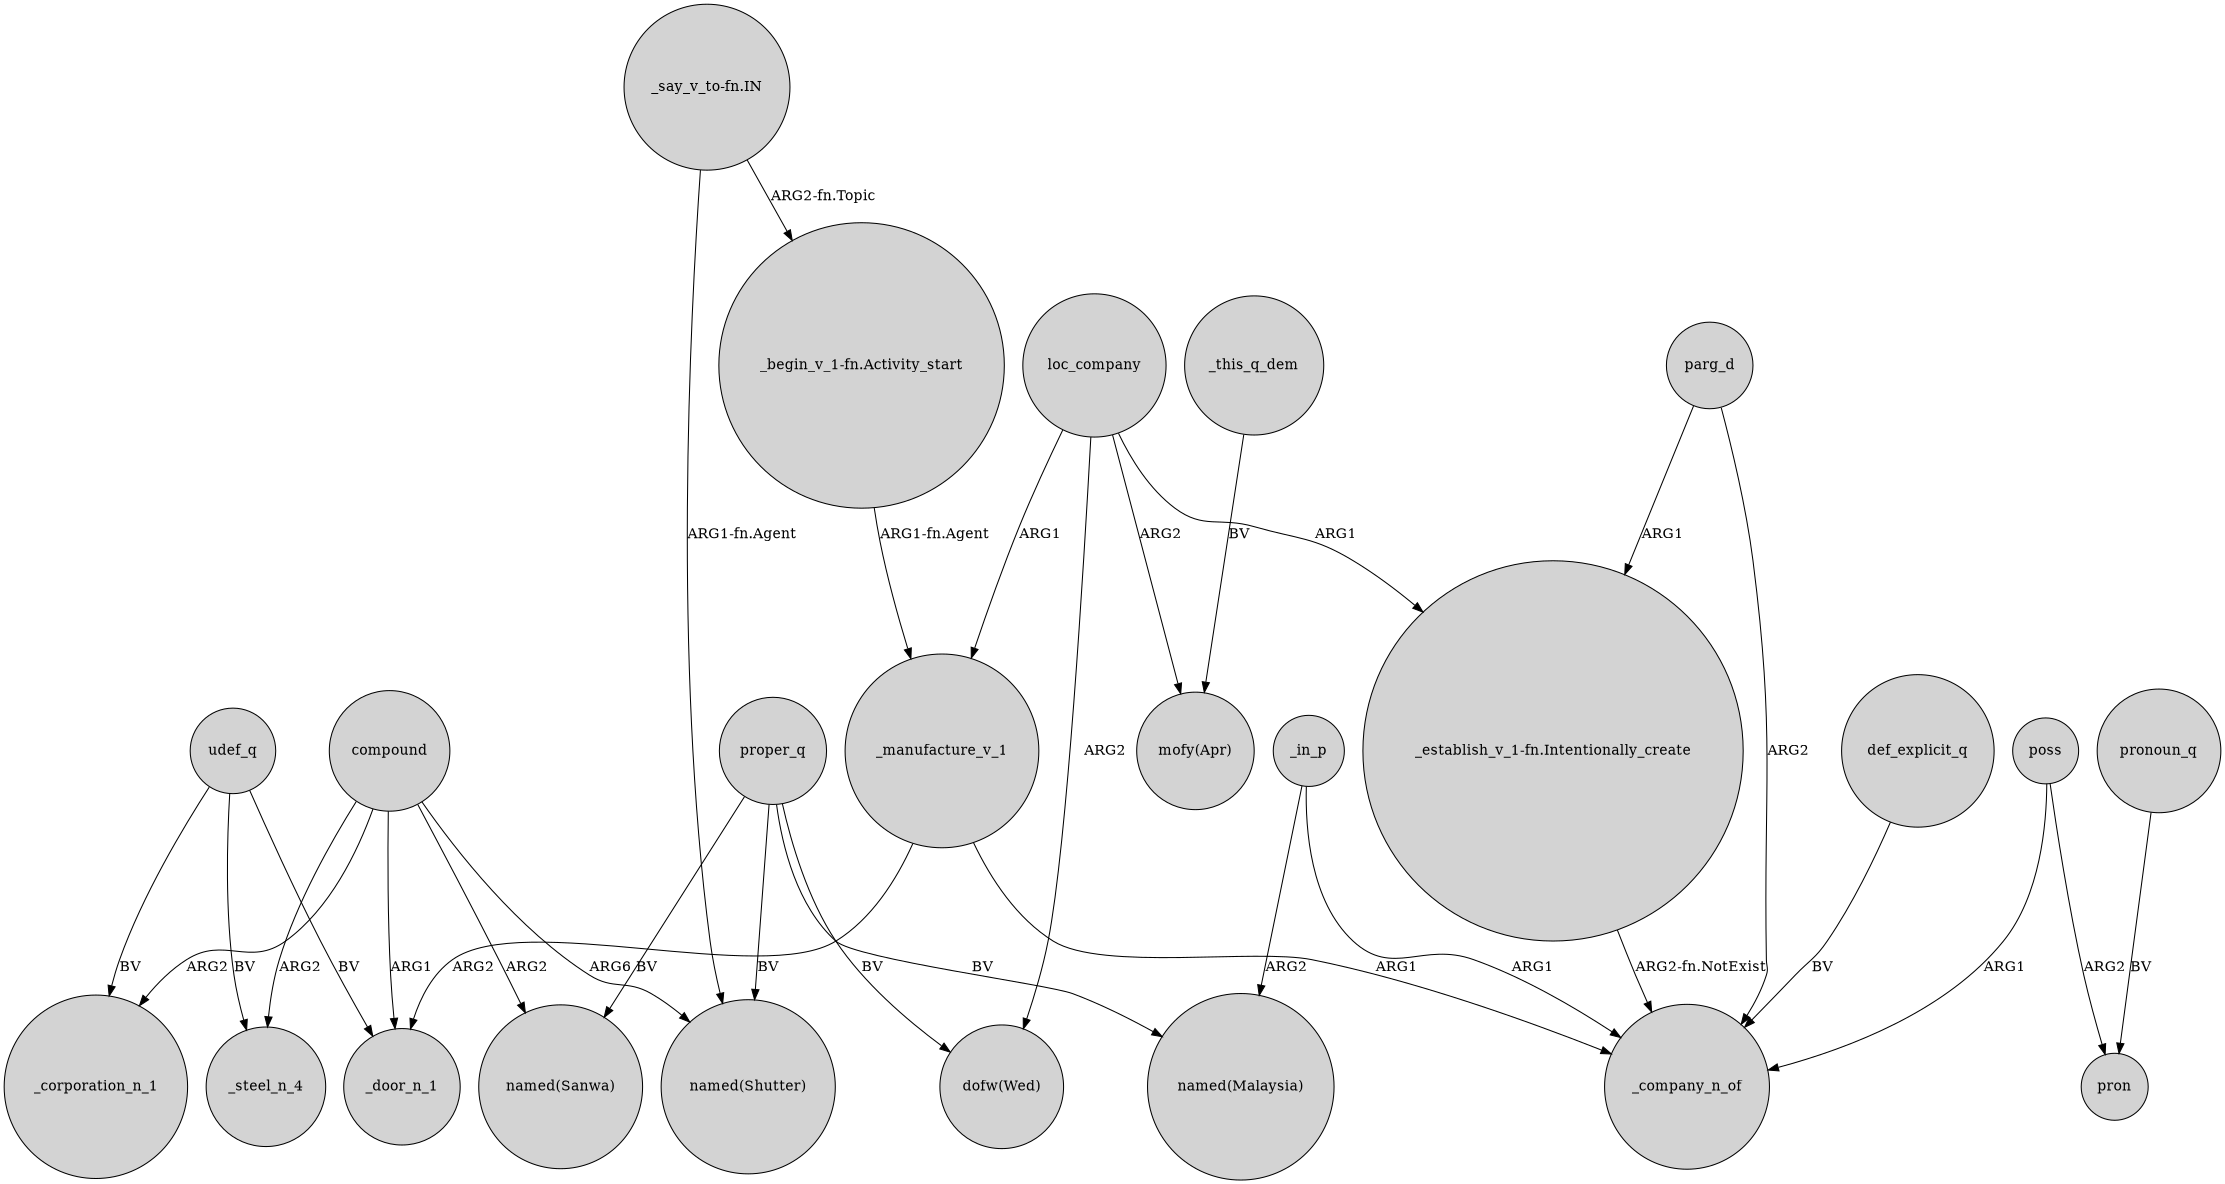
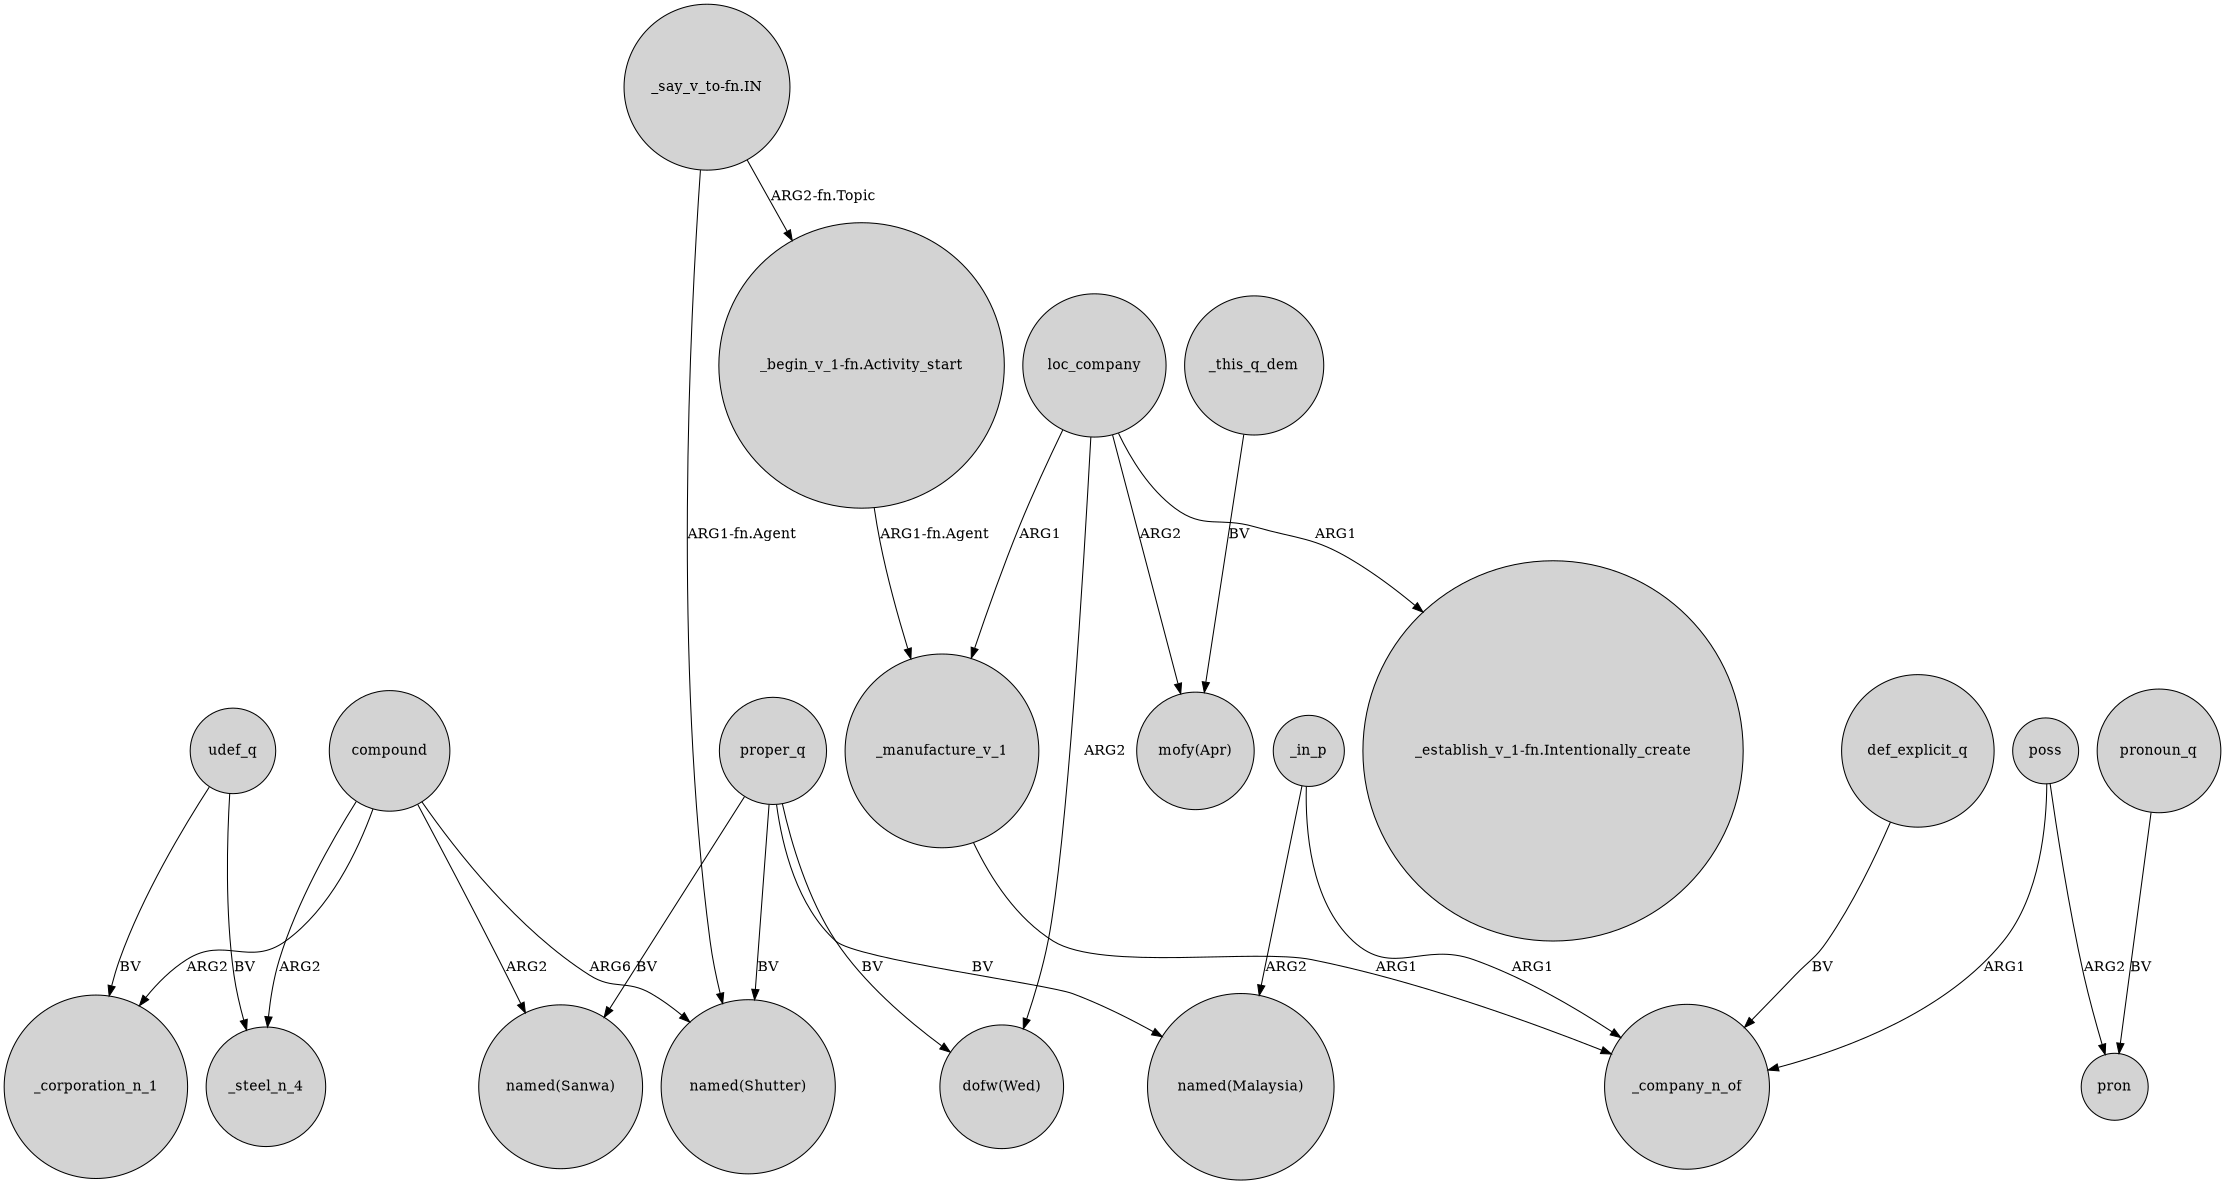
(1710, 365) -> none
(1632, 967) -> none
(402, 1087) -> none
